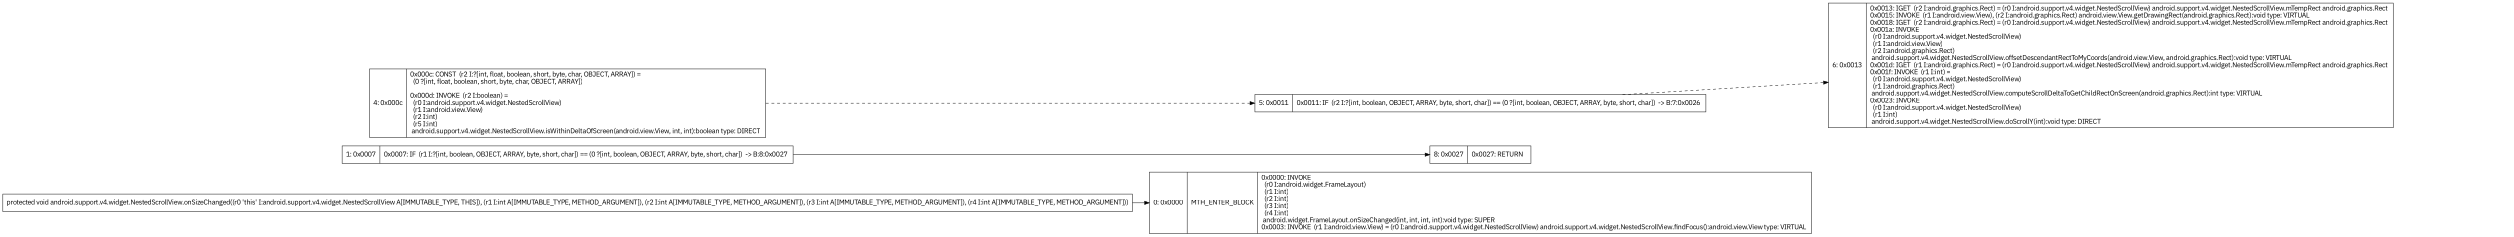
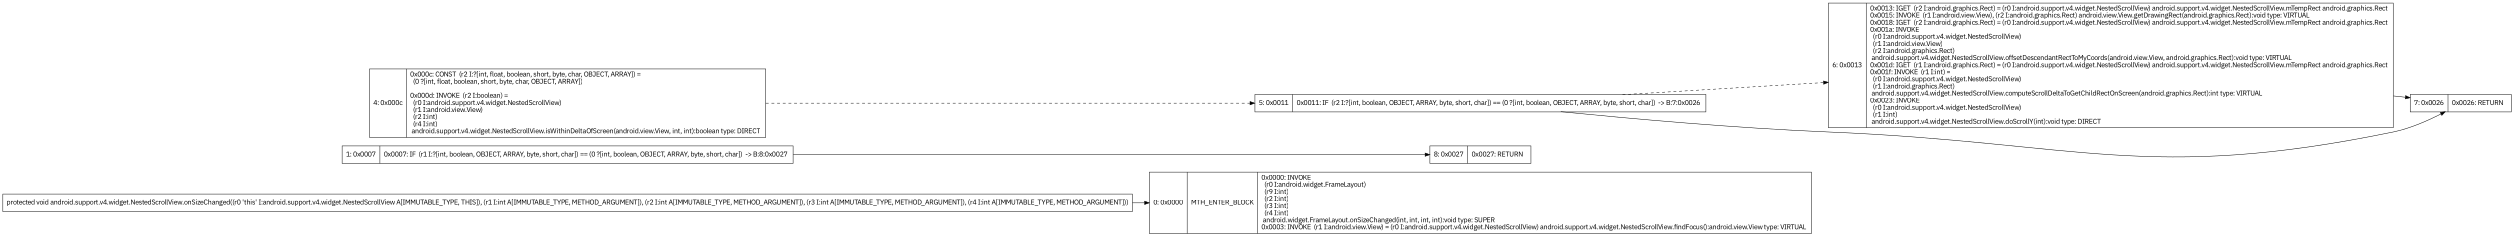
none -> (2461, 103)
(424, 124) -> (424, 124)
(1275, 192) -> (1275, 192)
